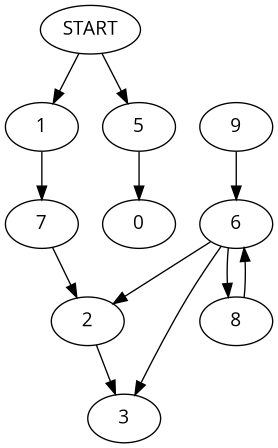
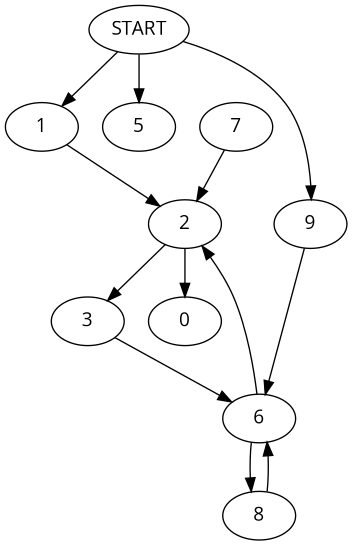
none -> (274, 91)
(42, 169) -> (108, 172)
(139, 169) -> (185, 266)
(178, 313) -> (167, 366)
